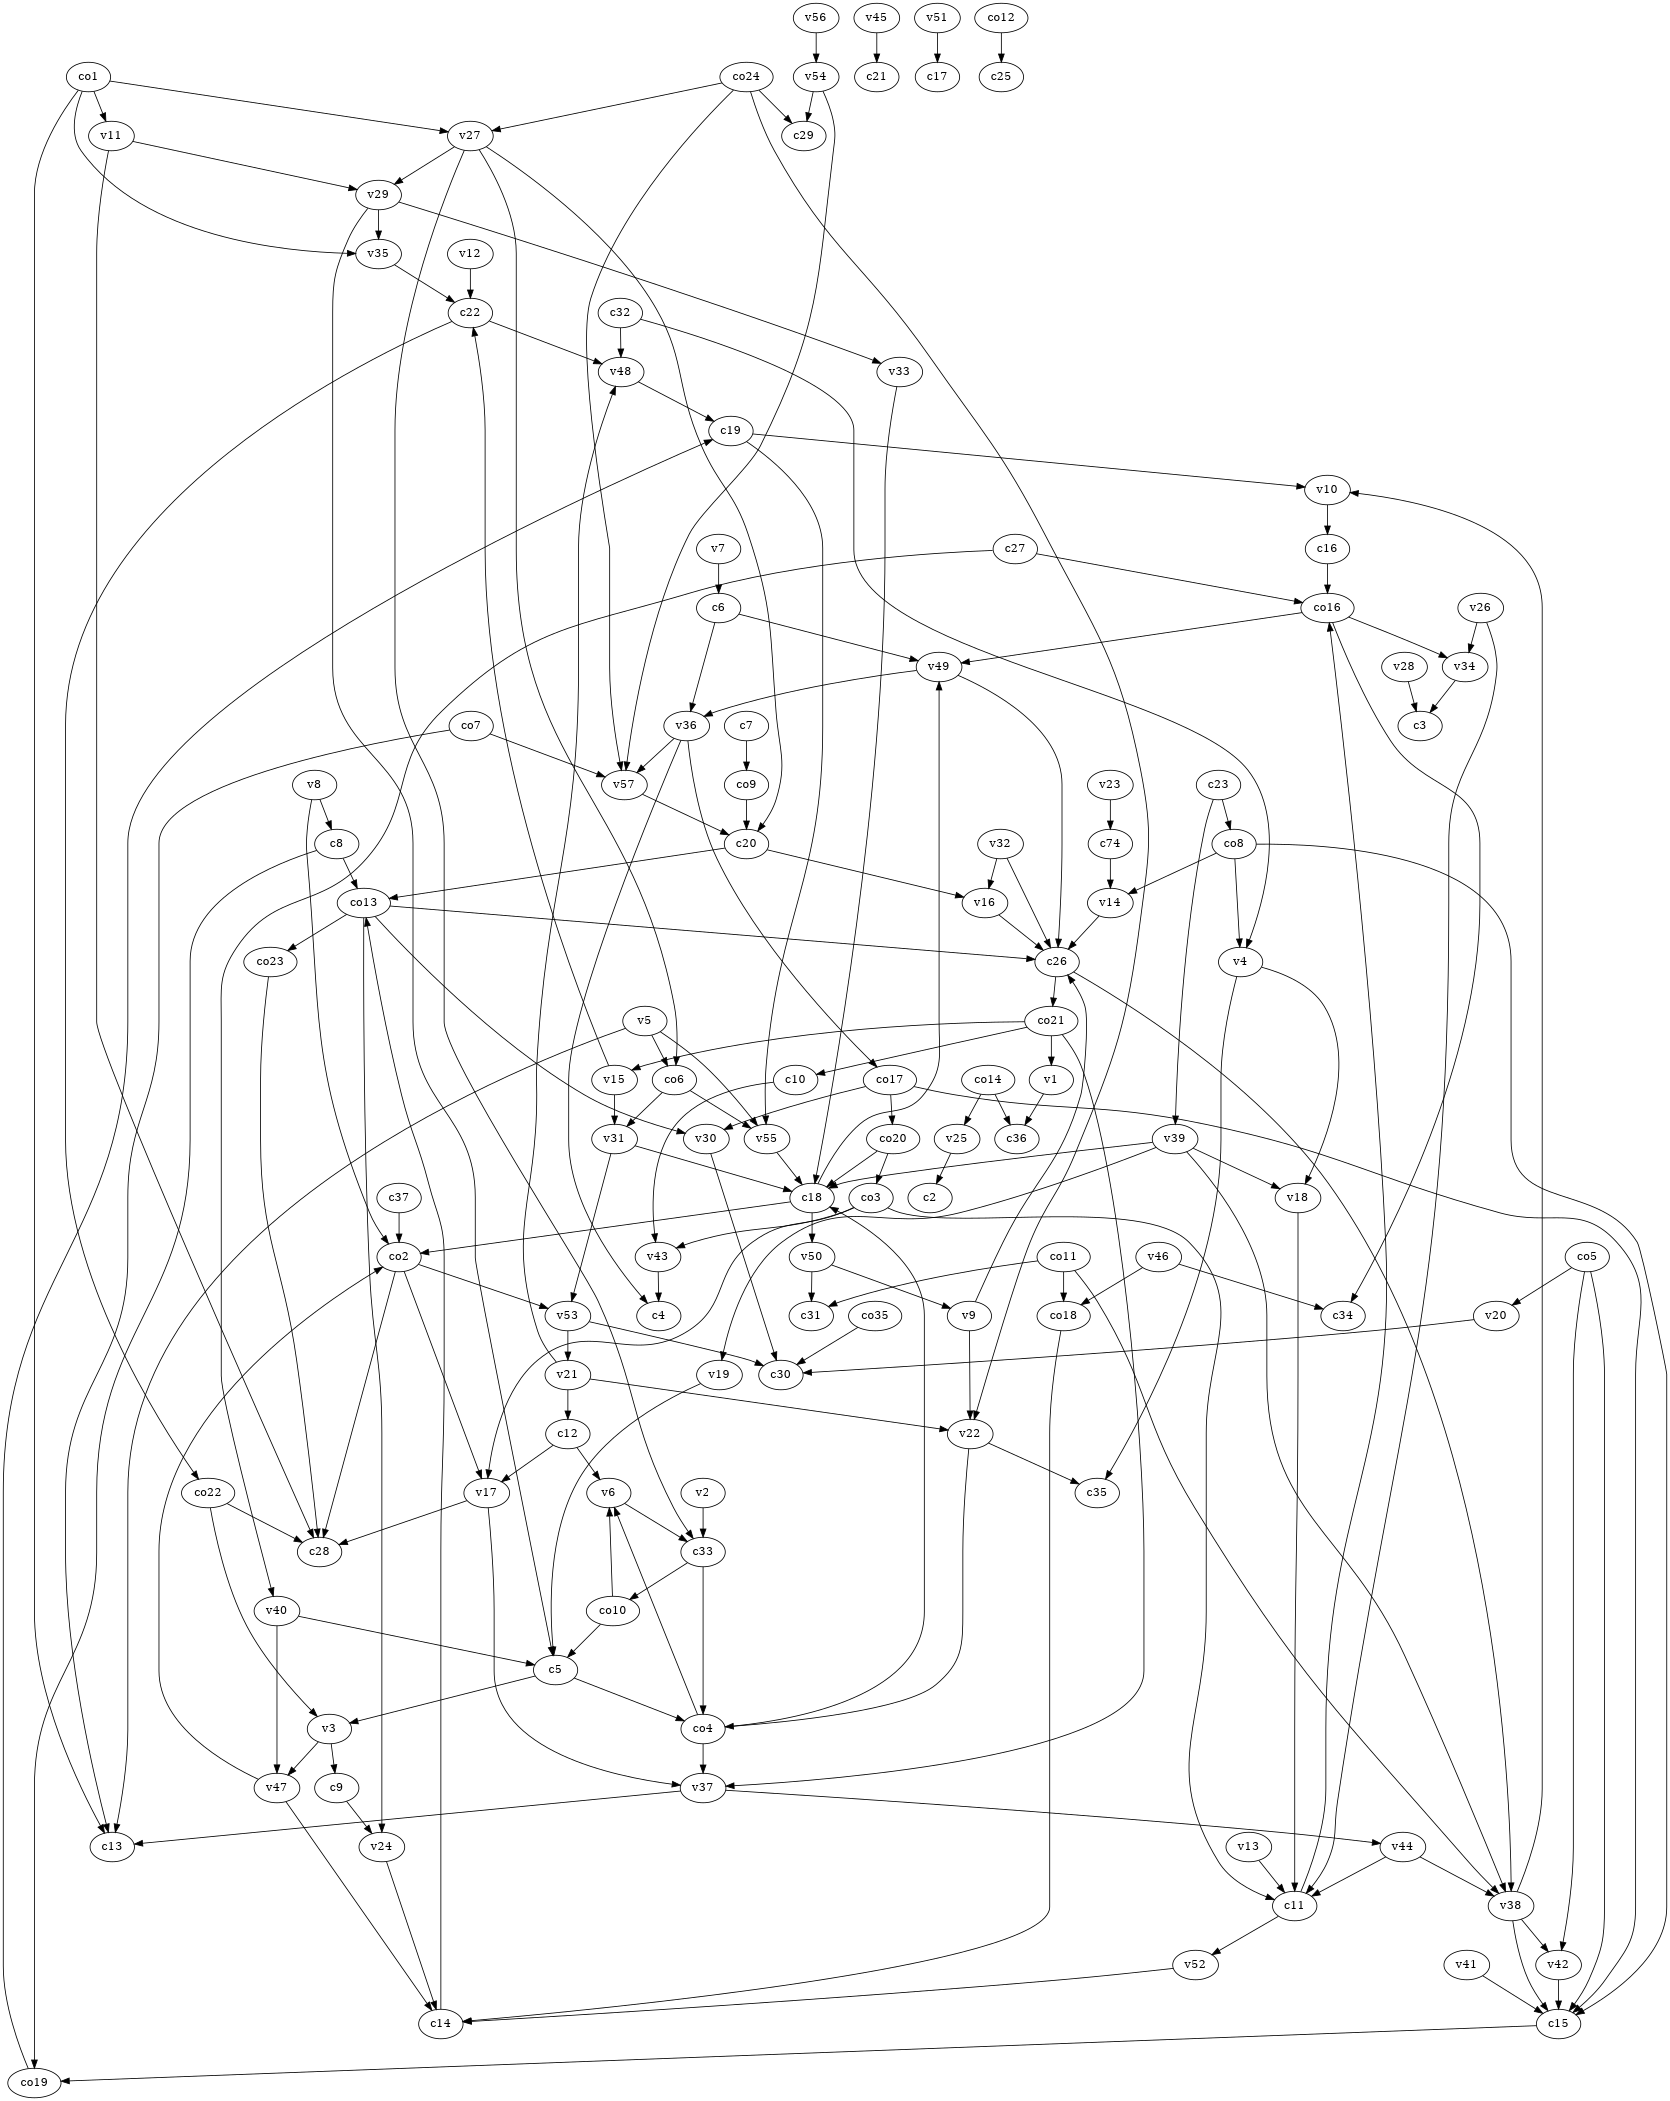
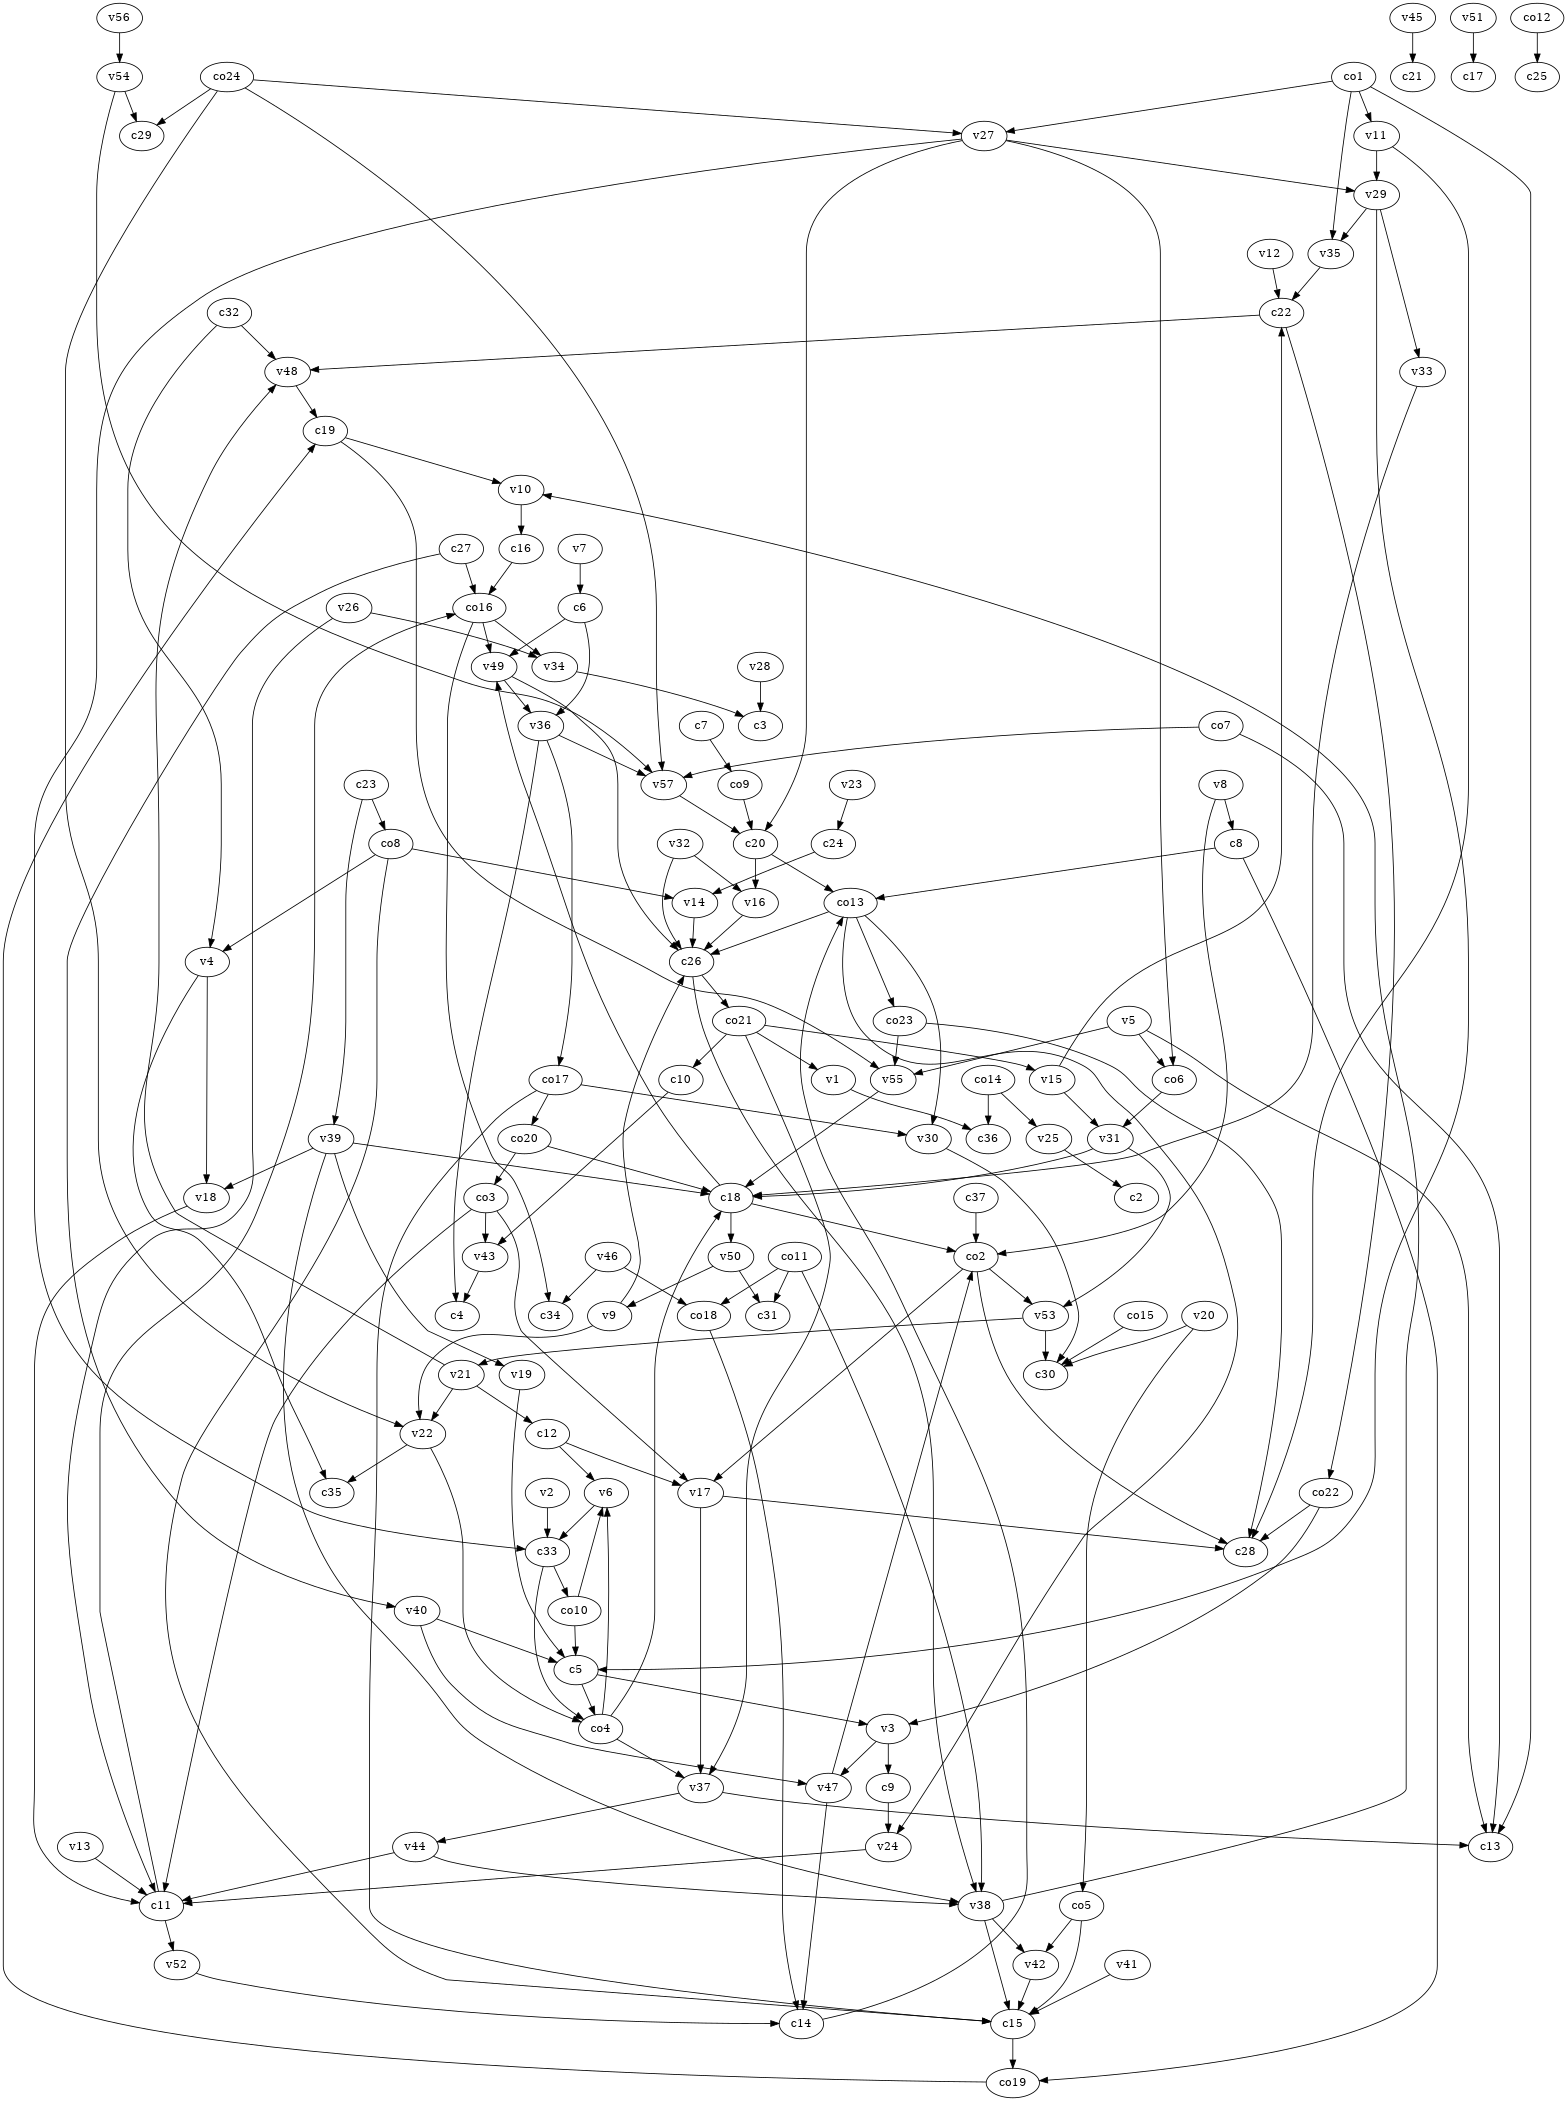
(1110, 844) -> (833, 844)
(717, 1107) -> (897, 1050)
(1548, 1283) -> (1087, 1591)
(875, 1316) -> (1141, 1316)
(410, 1932) -> (512, 1878)
